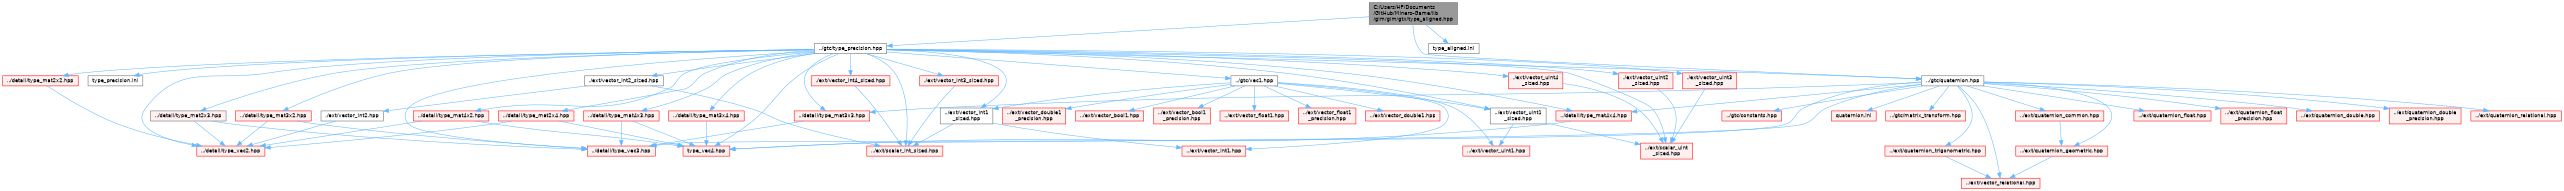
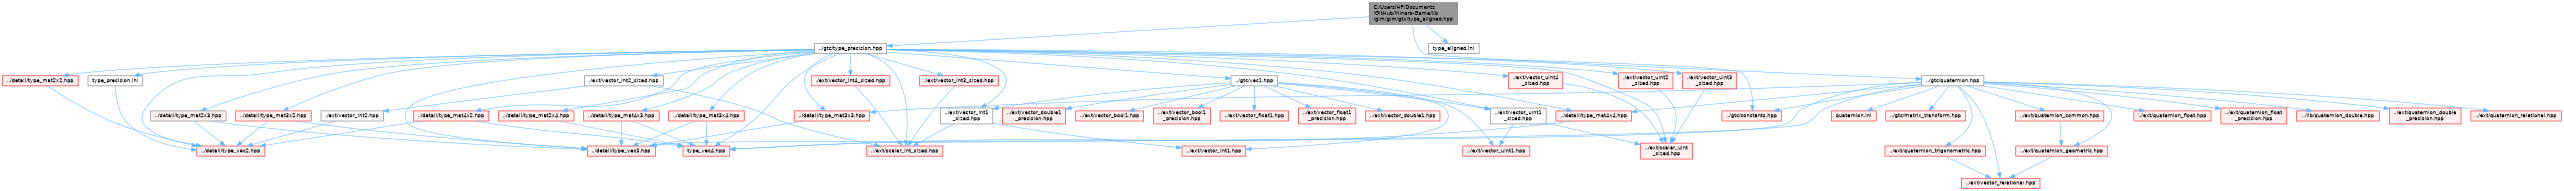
(1402, 62) -> (1332, 56)
(2338, 116) -> (2338, 116)
none -> (669, 131)
(355, 140) -> (149, 138)
